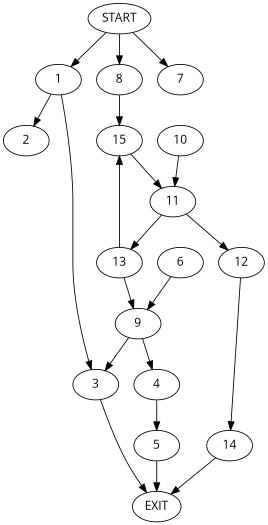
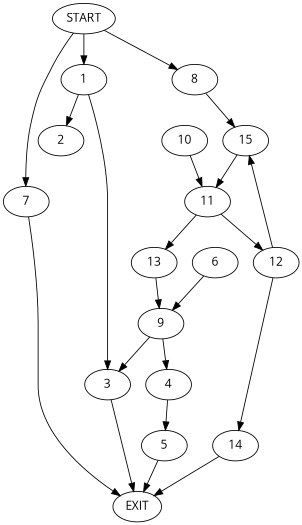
(119, 206) -> (262, 206)
none -> (38, 368)
